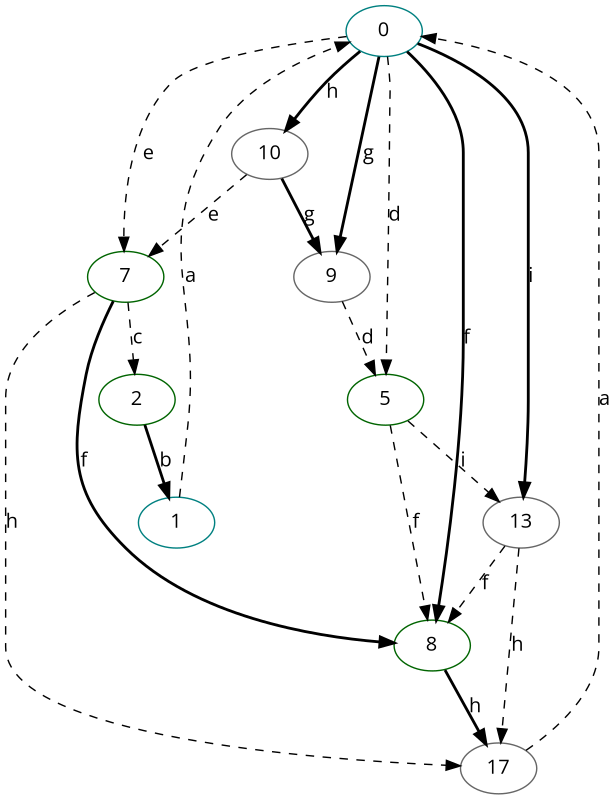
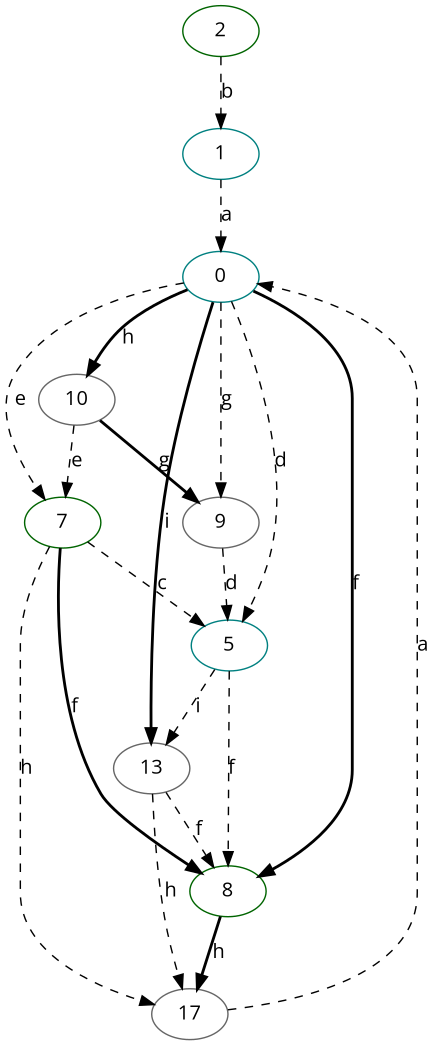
(360, 147) -> (221, 393)
(131, 331) -> (140, 580)
(386, 400) -> (229, 646)
(155, 454) -> (221, 85)
